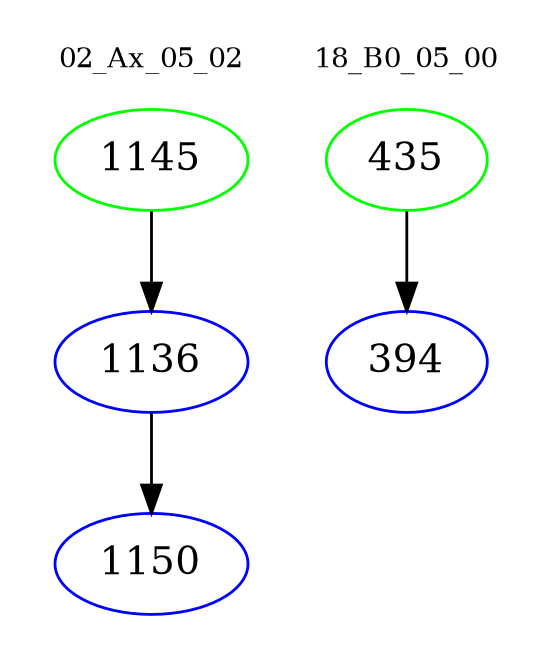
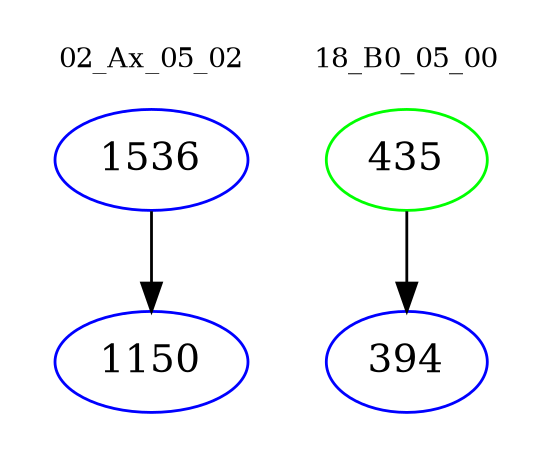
(152, 160) -> none
(152, 362) -> (152, 160)
